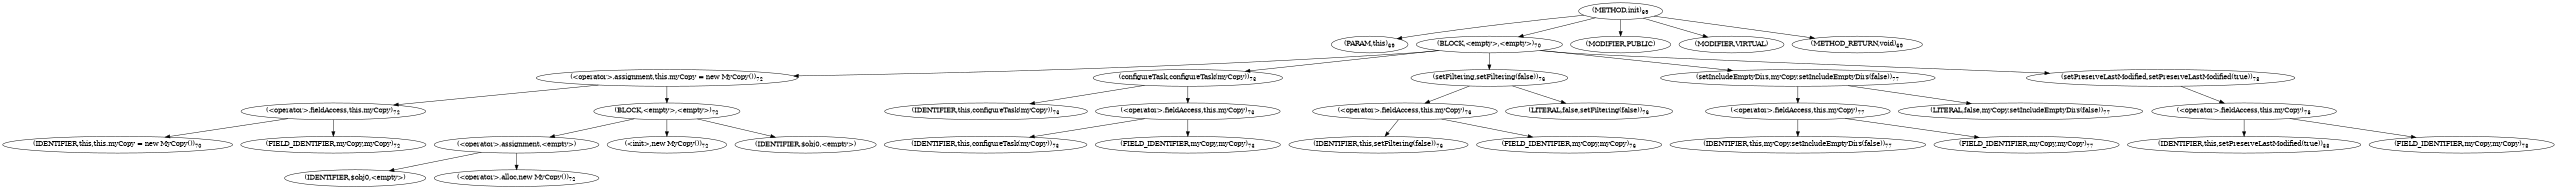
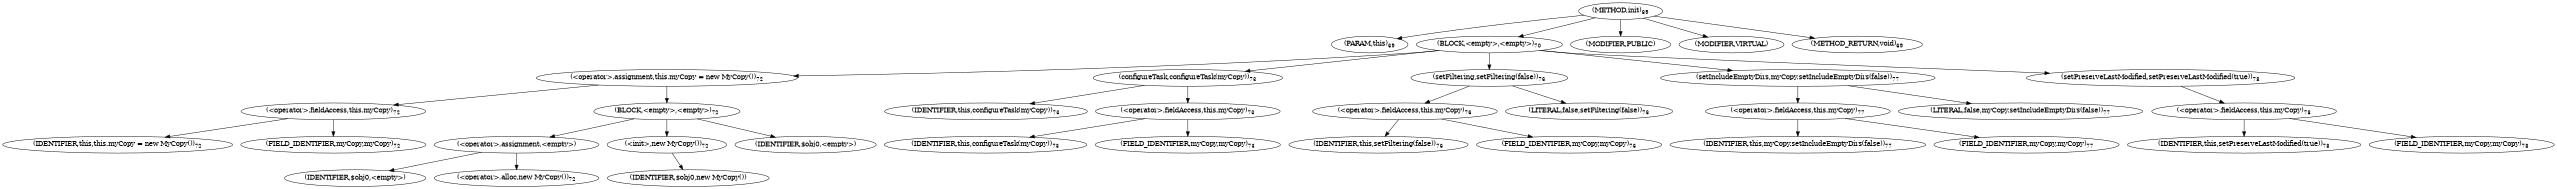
(199, 144) -> (199, 144)
(2326, 144) -> (2326, 144)
none -> (688, 178)
